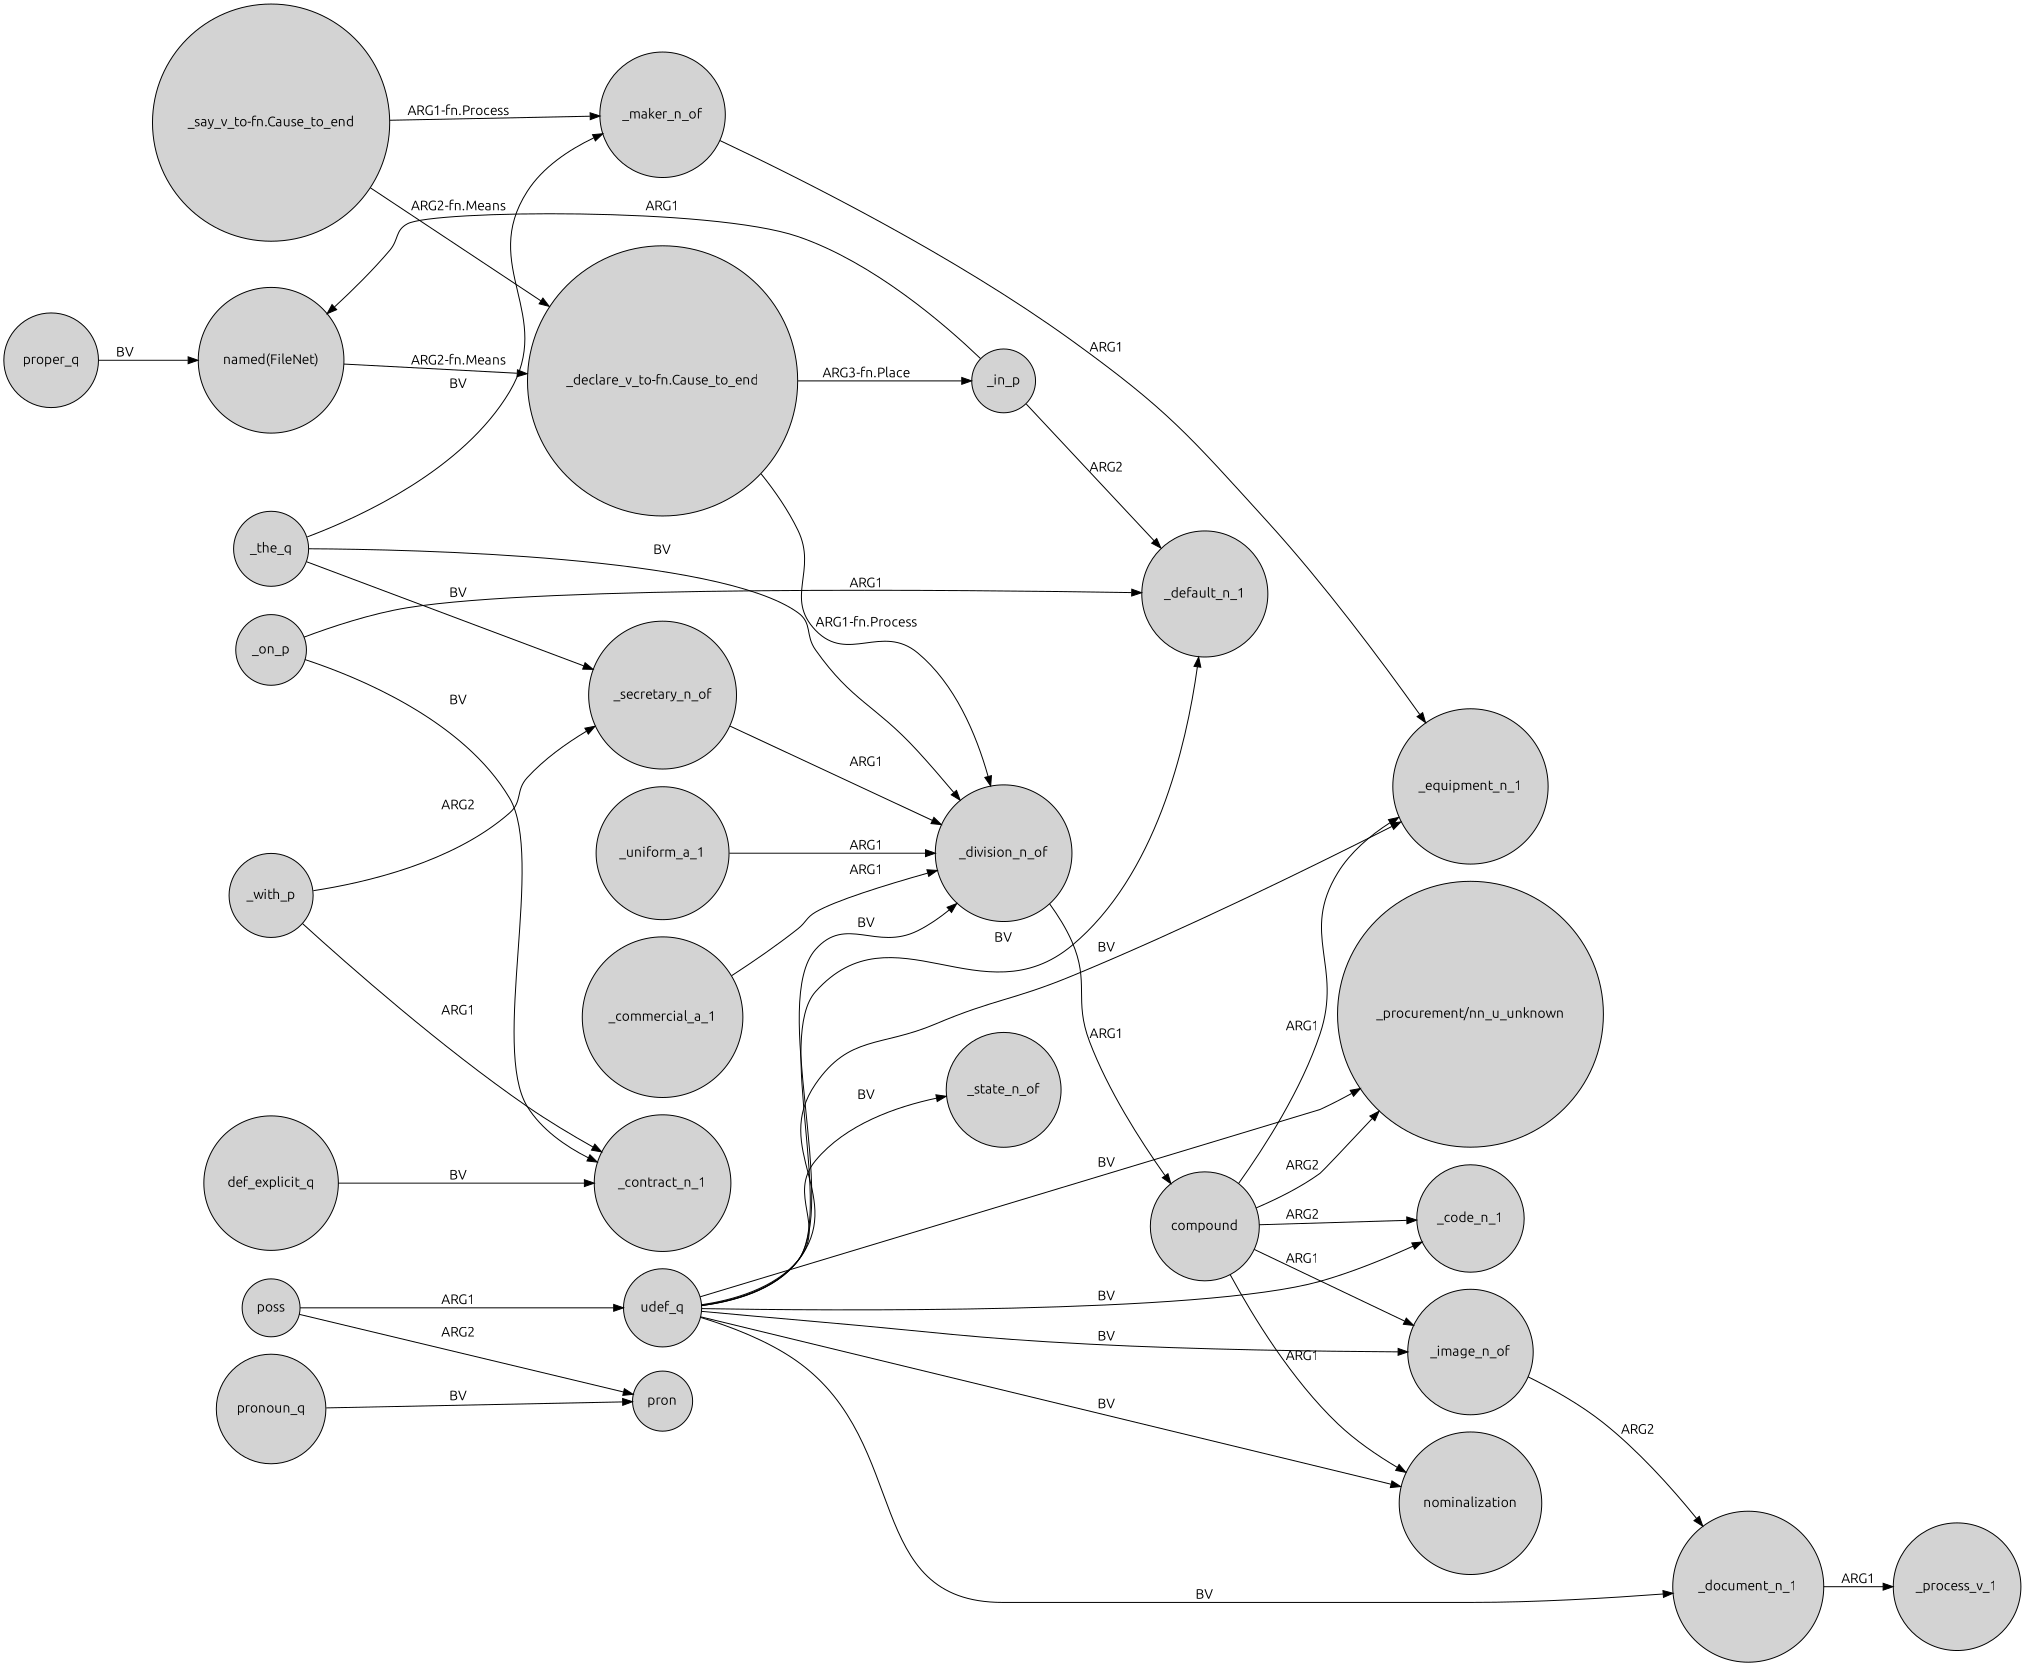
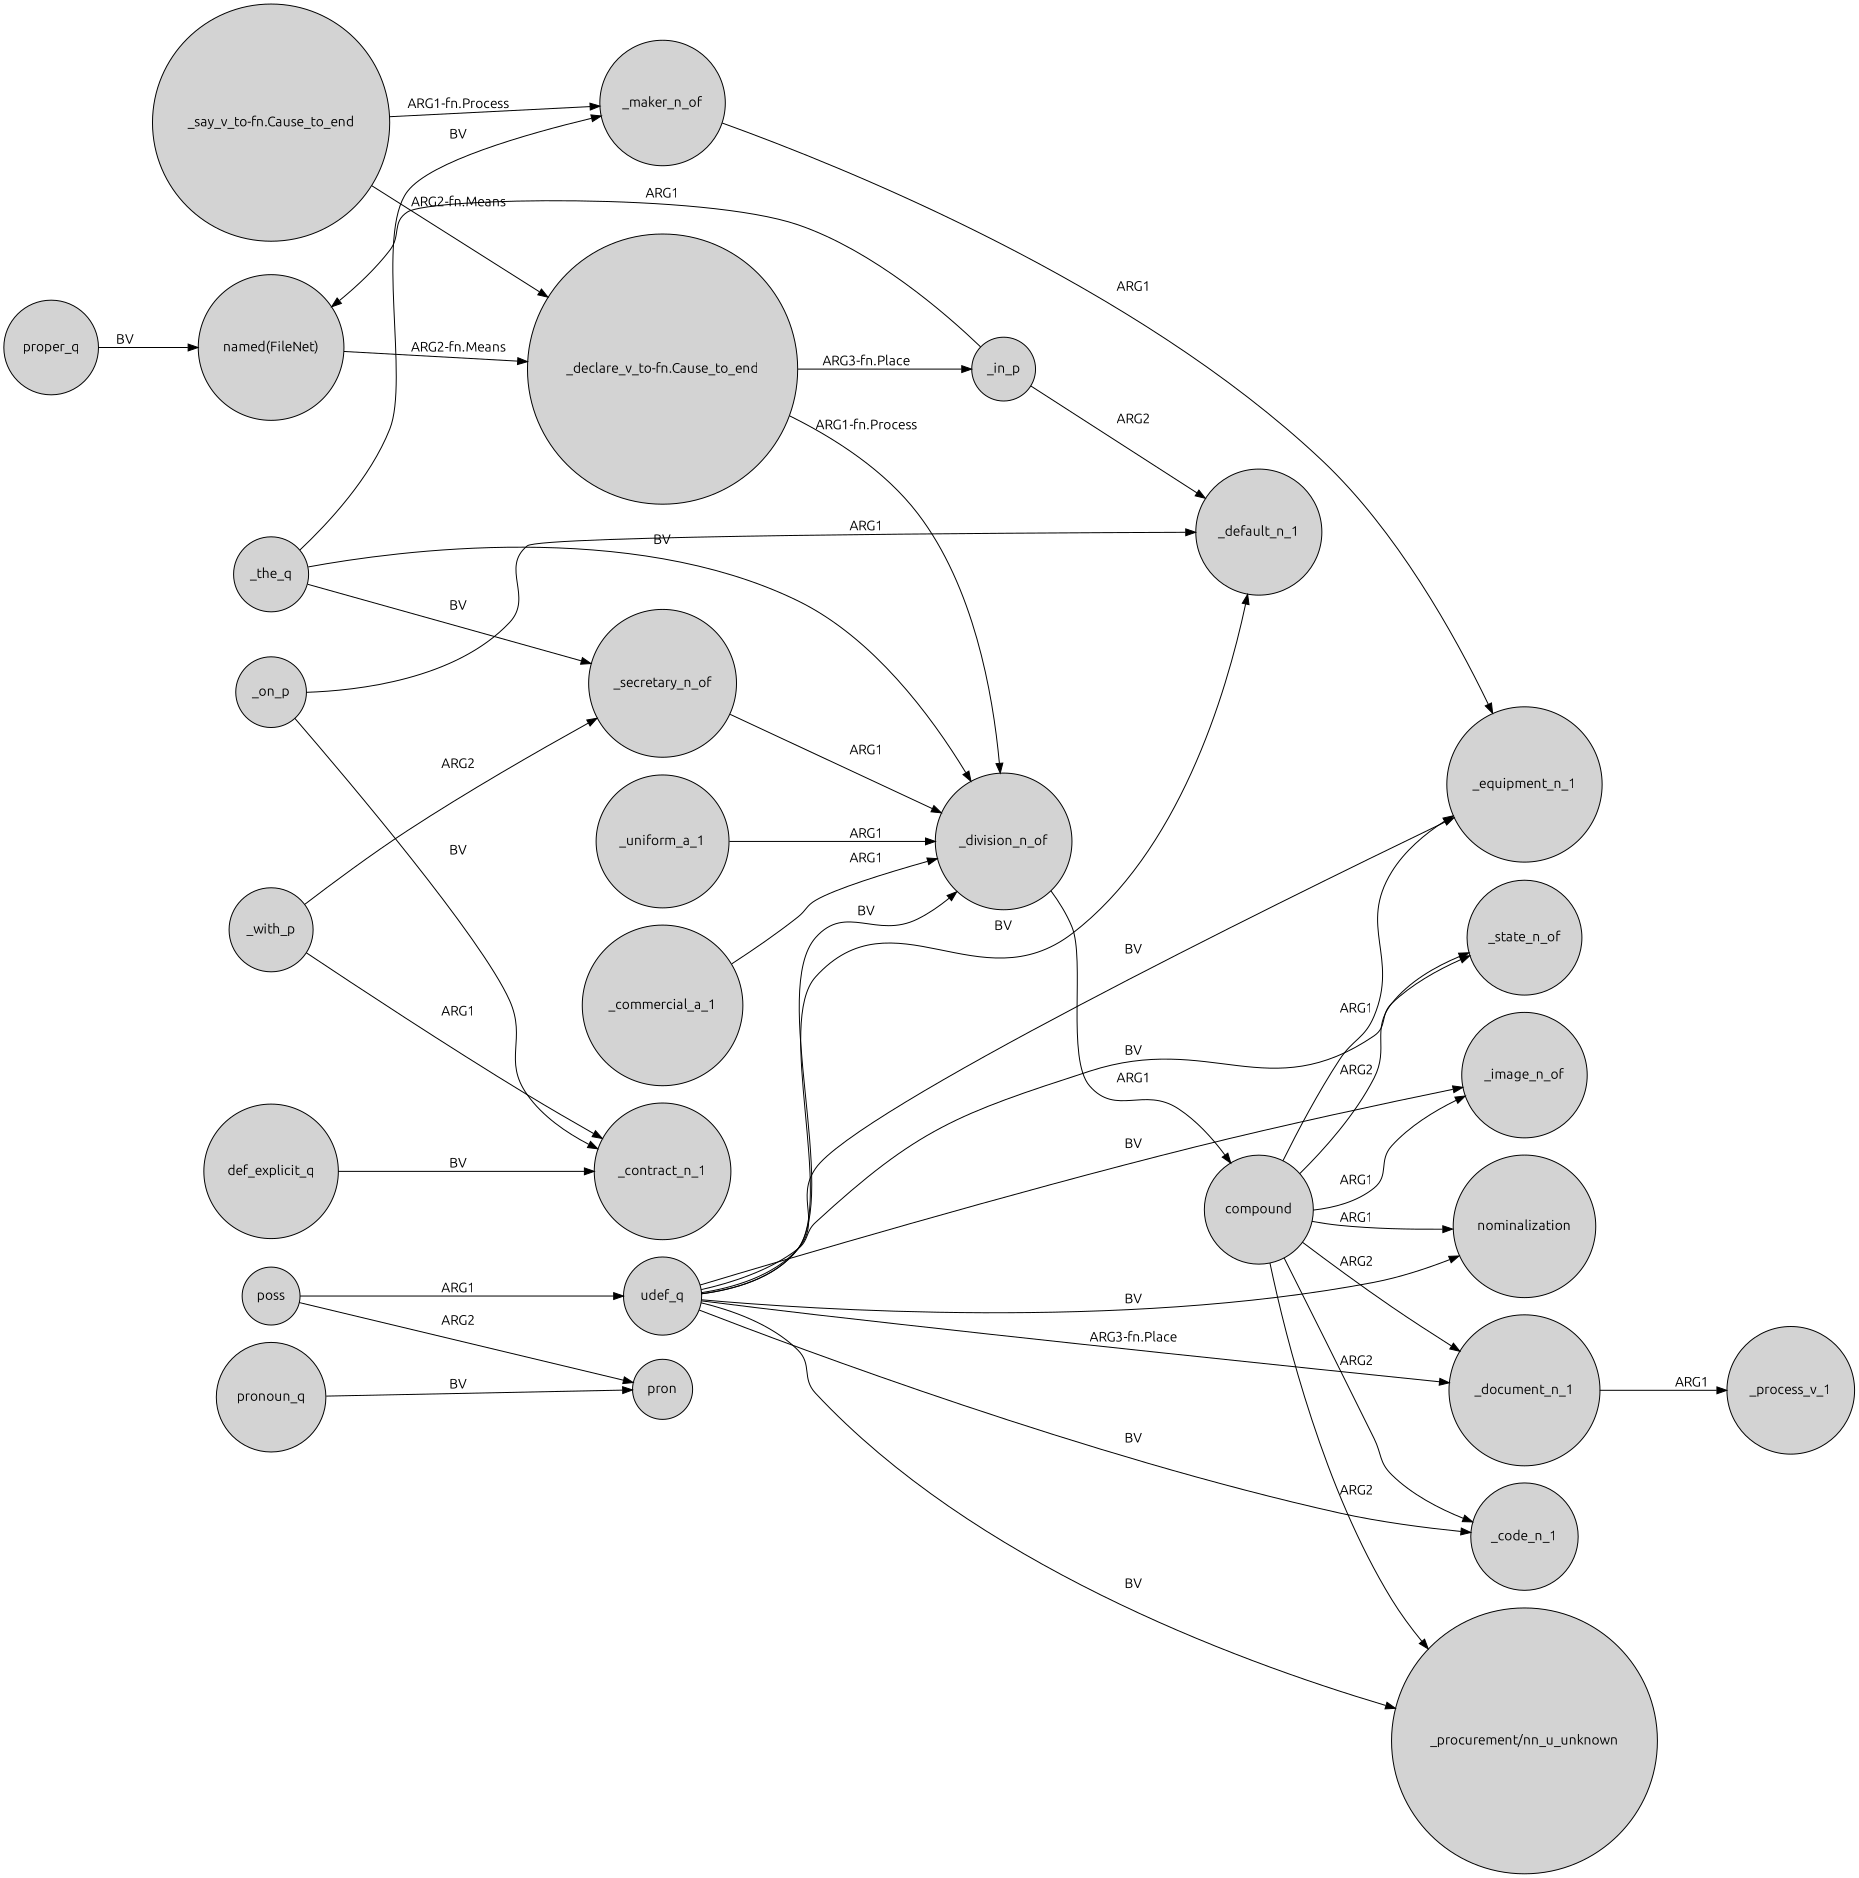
none -> (1380, 1059)
(1621, 1437) -> (1376, 1296)
(1205, 1595) -> (1134, 1338)
